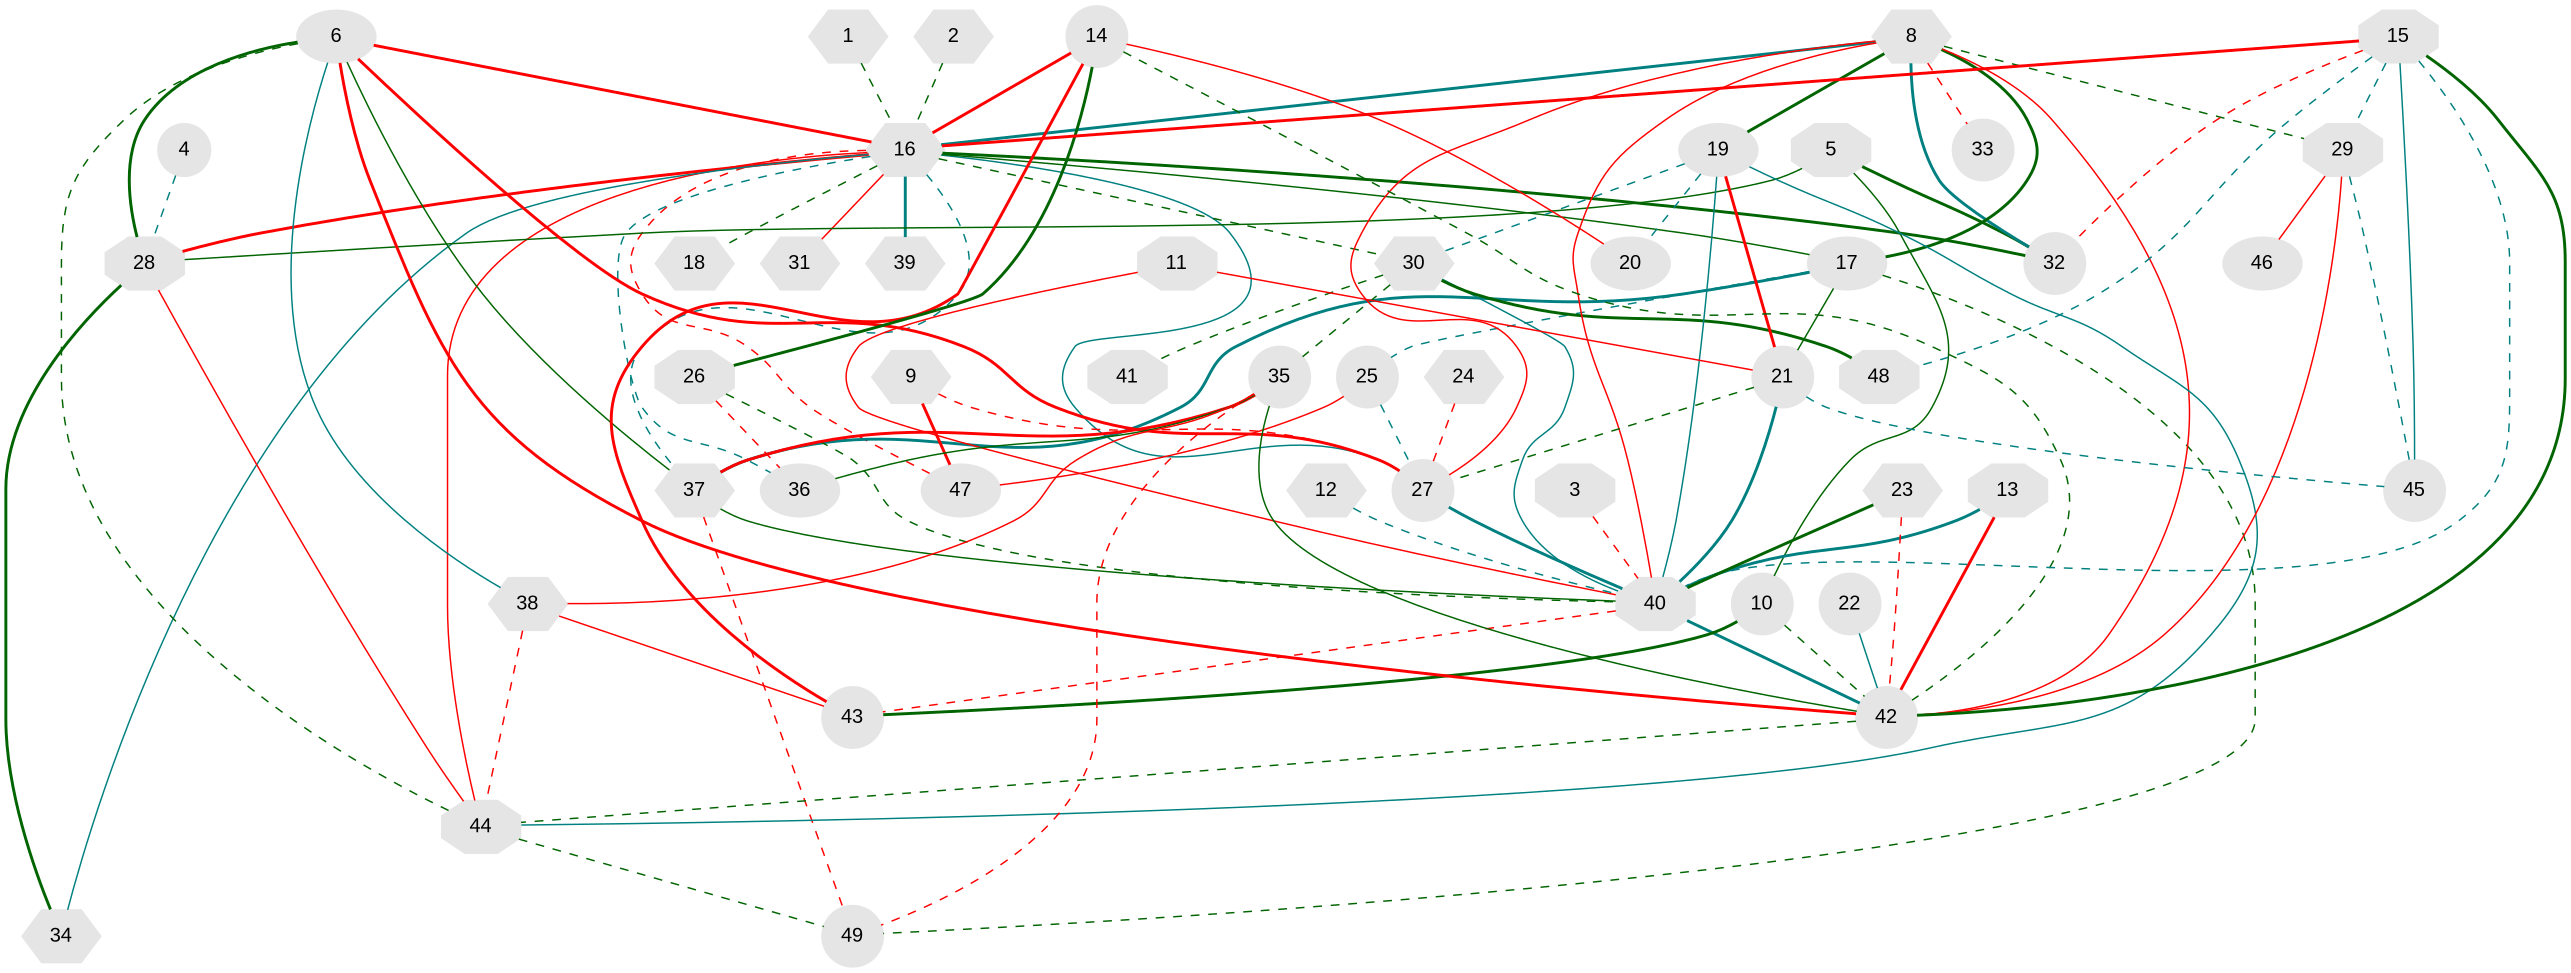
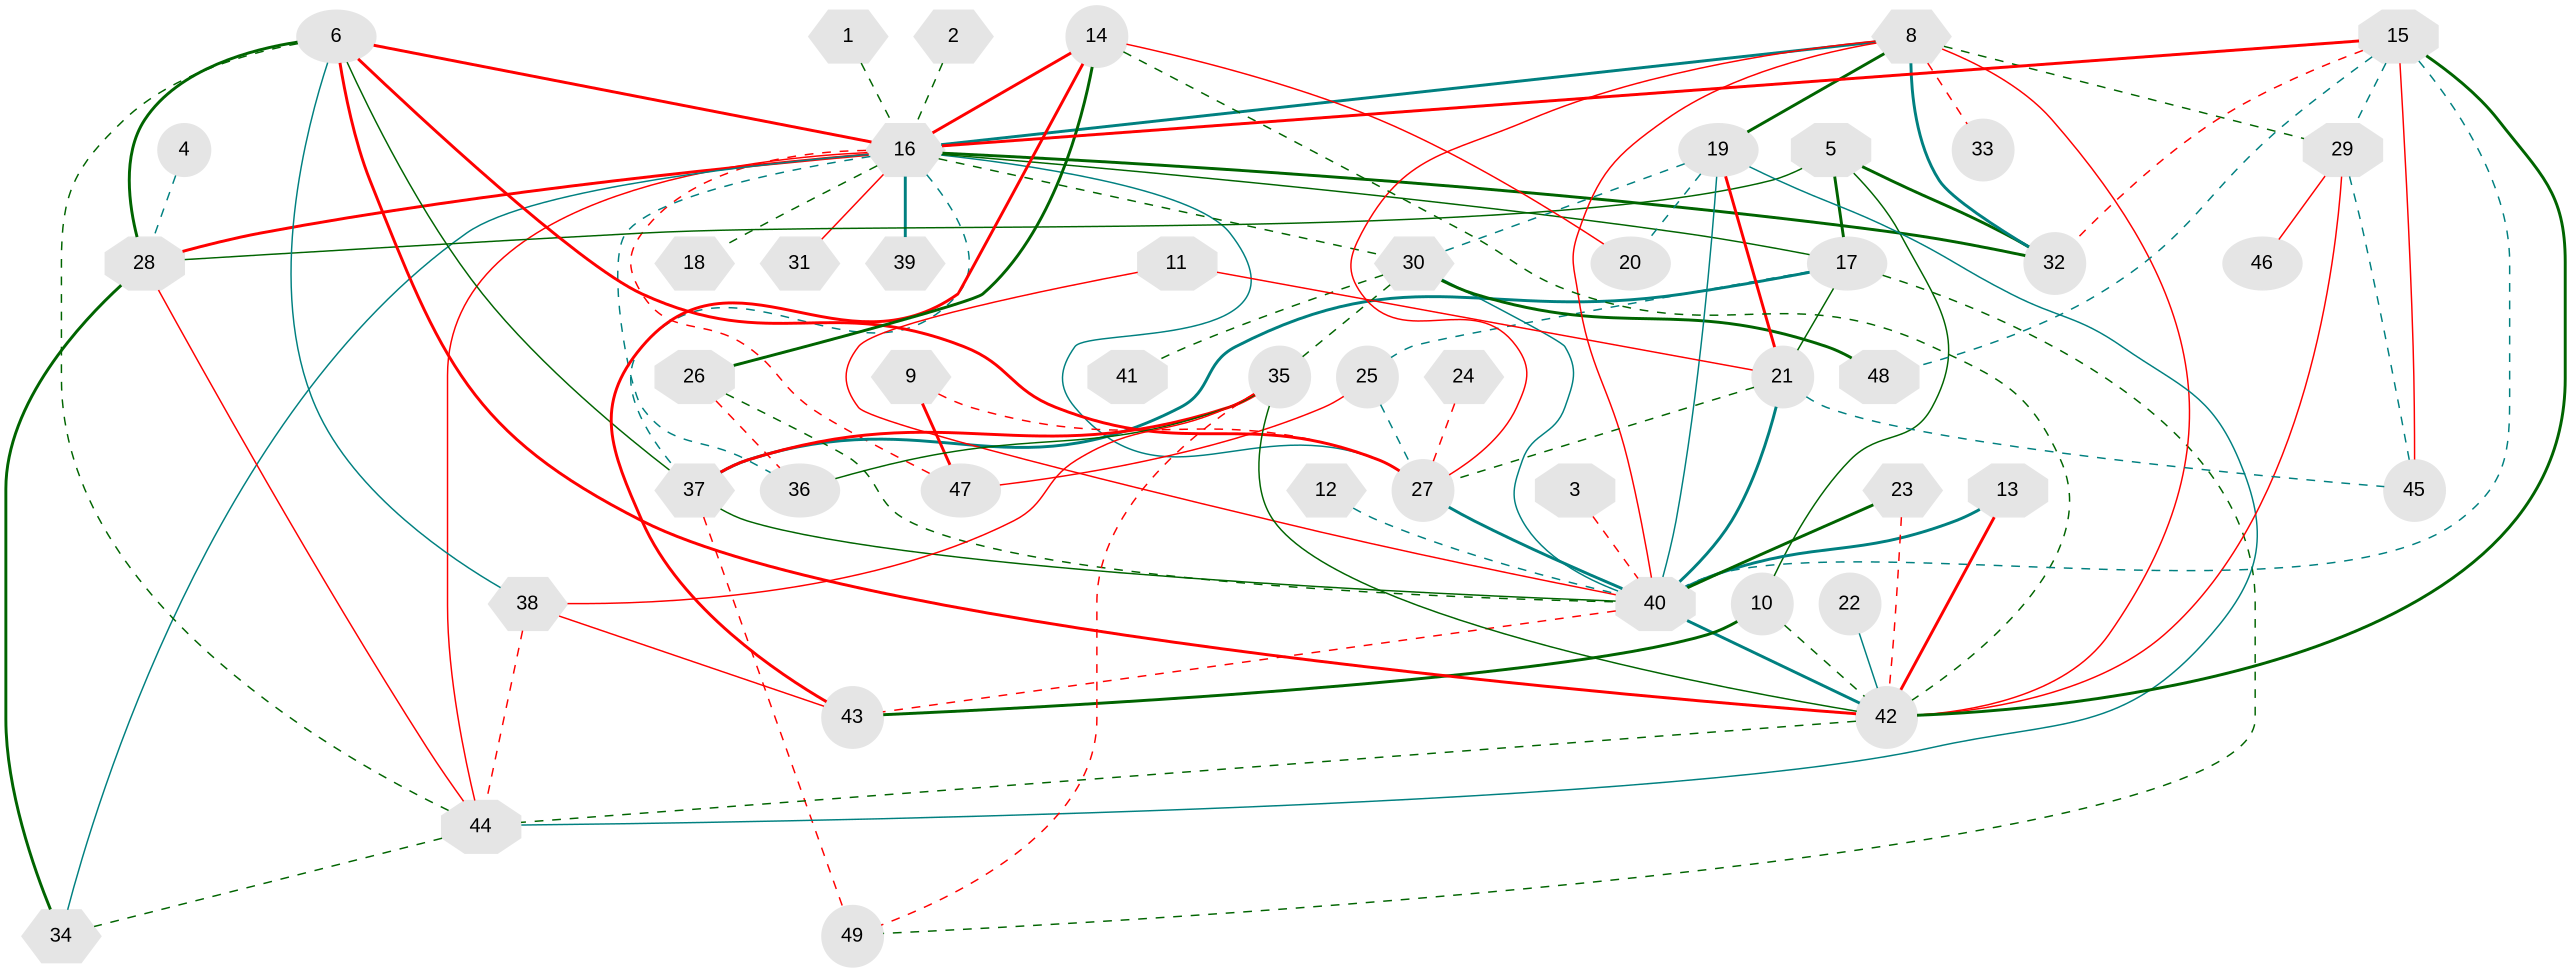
(2030, 175) -> (1837, 195)
(2410, 261) -> (2410, 261)
(671, 883) -> (268, 882)
